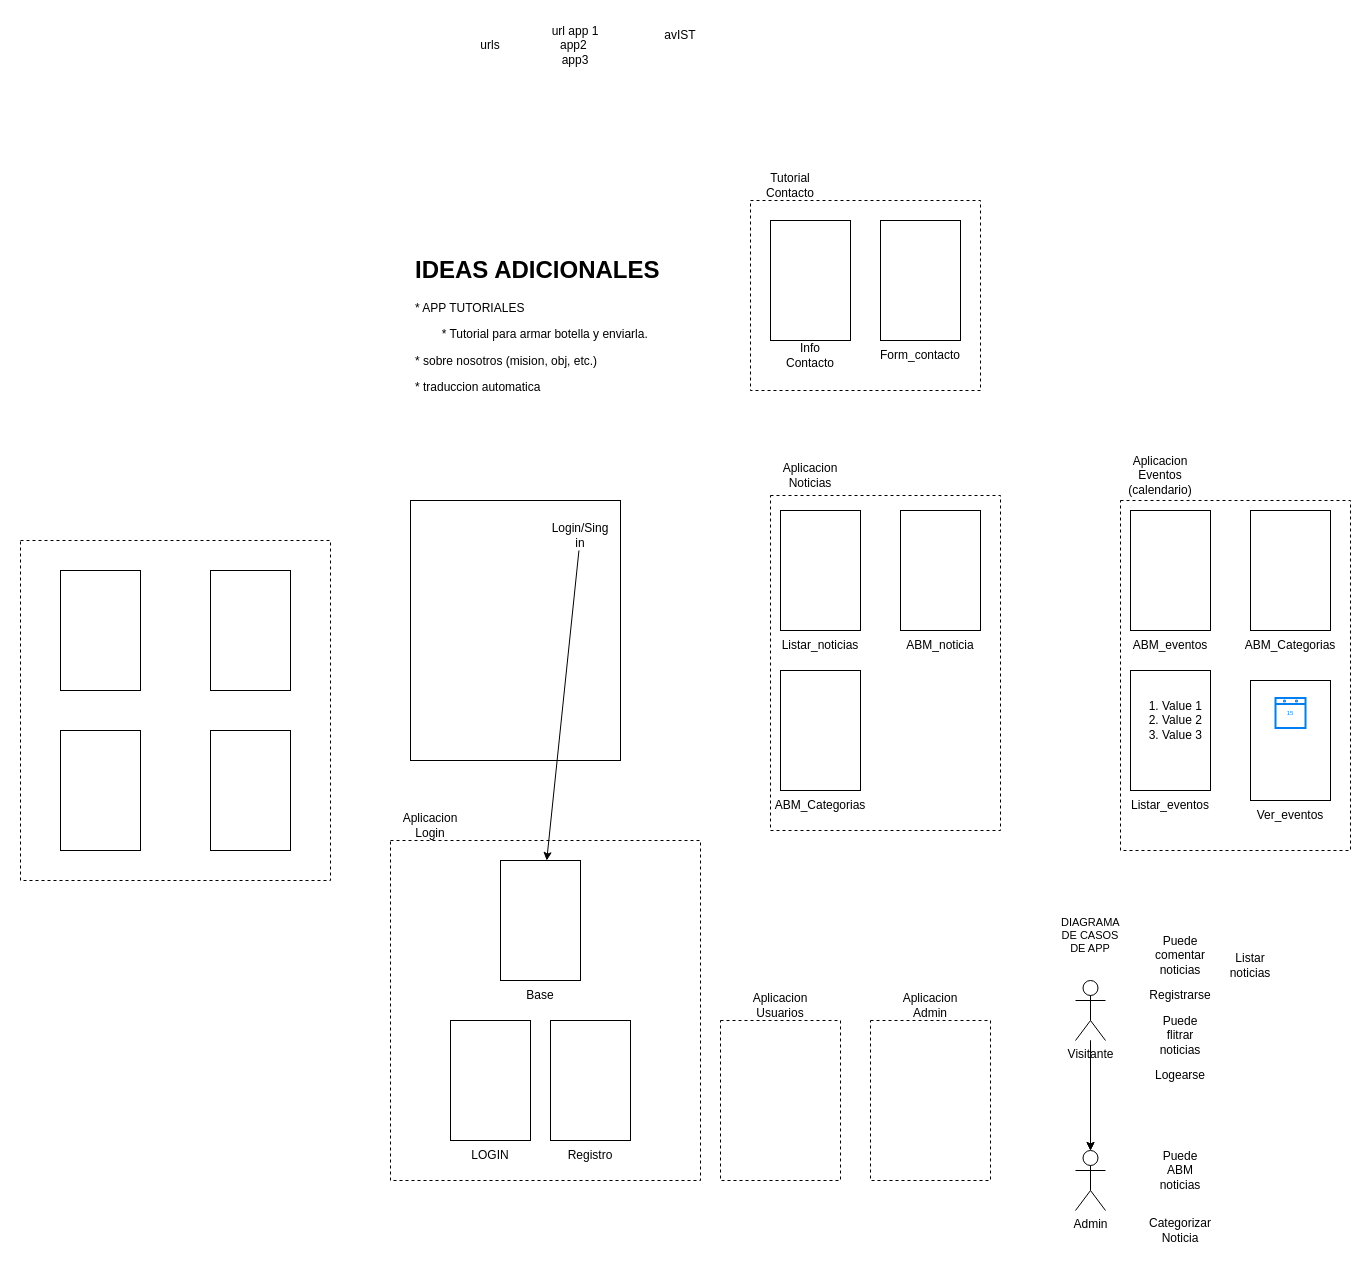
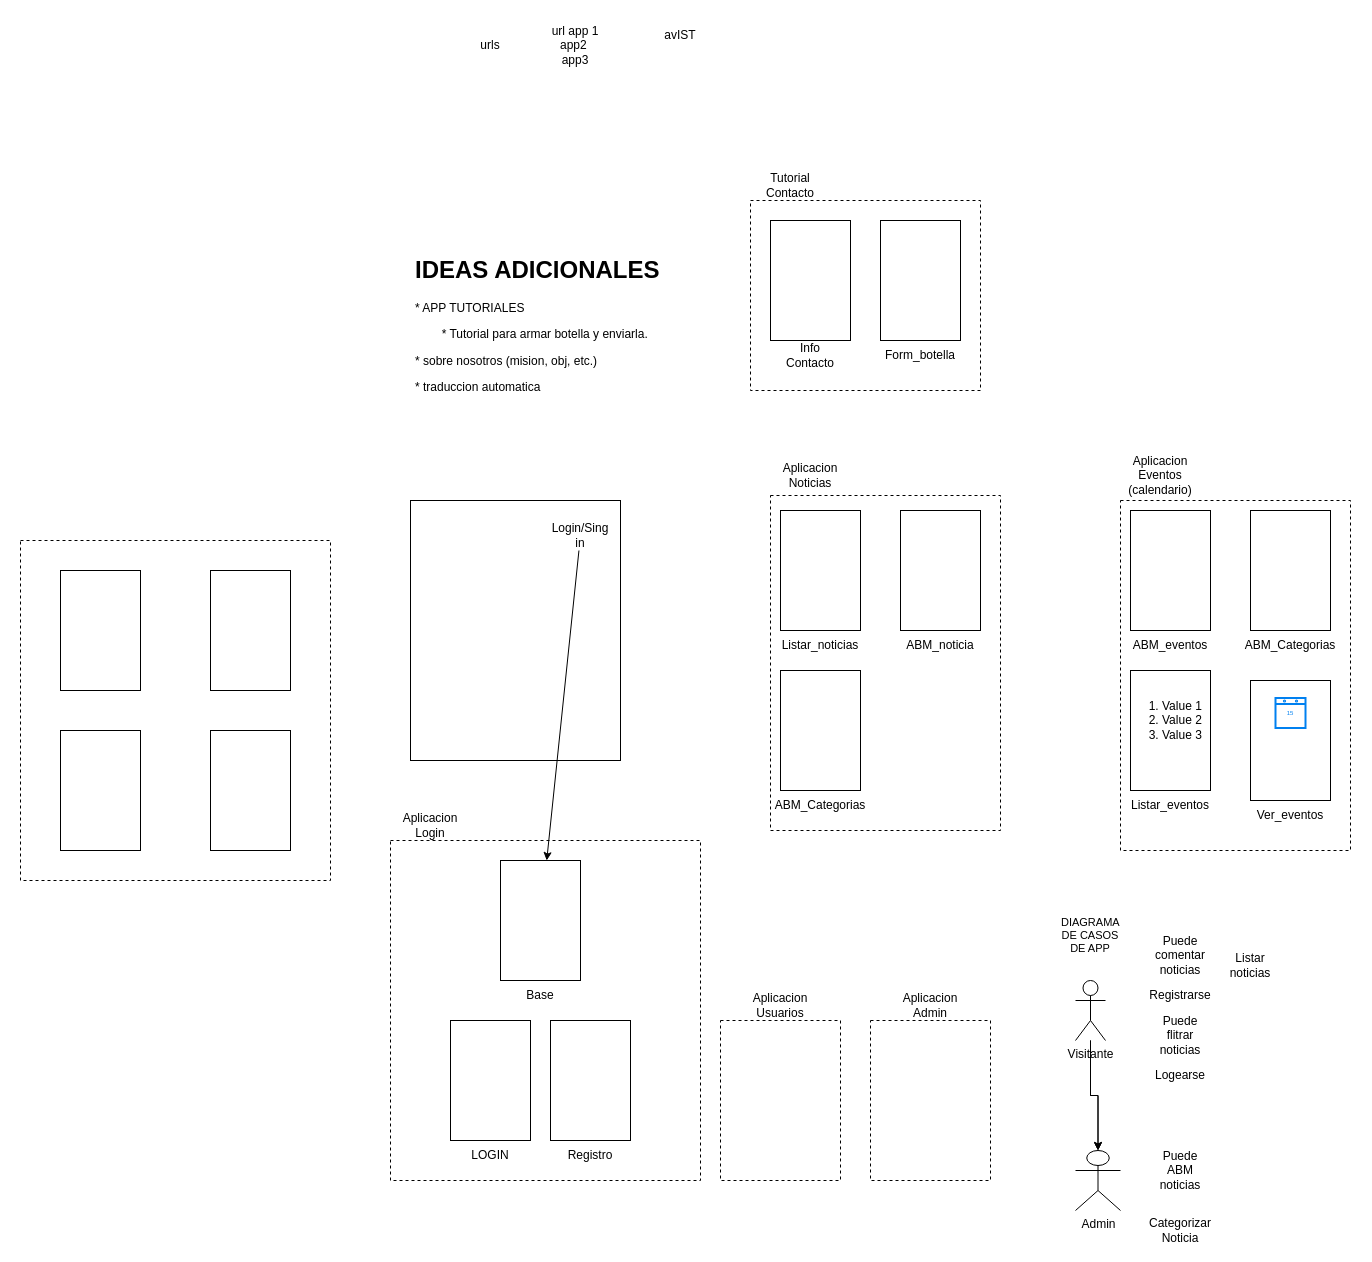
(921, 356) -> (921, 356)
(1091, 1181) -> (1098, 1181)
